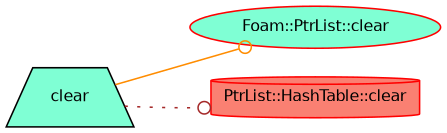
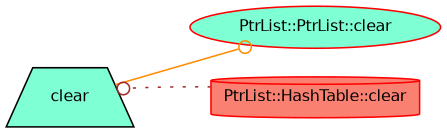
(315, 27) -> (315, 27)
(161, 107) -> (170, 87)
